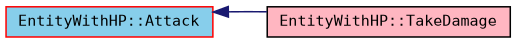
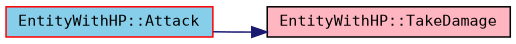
(248, 12) -> (232, 32)
